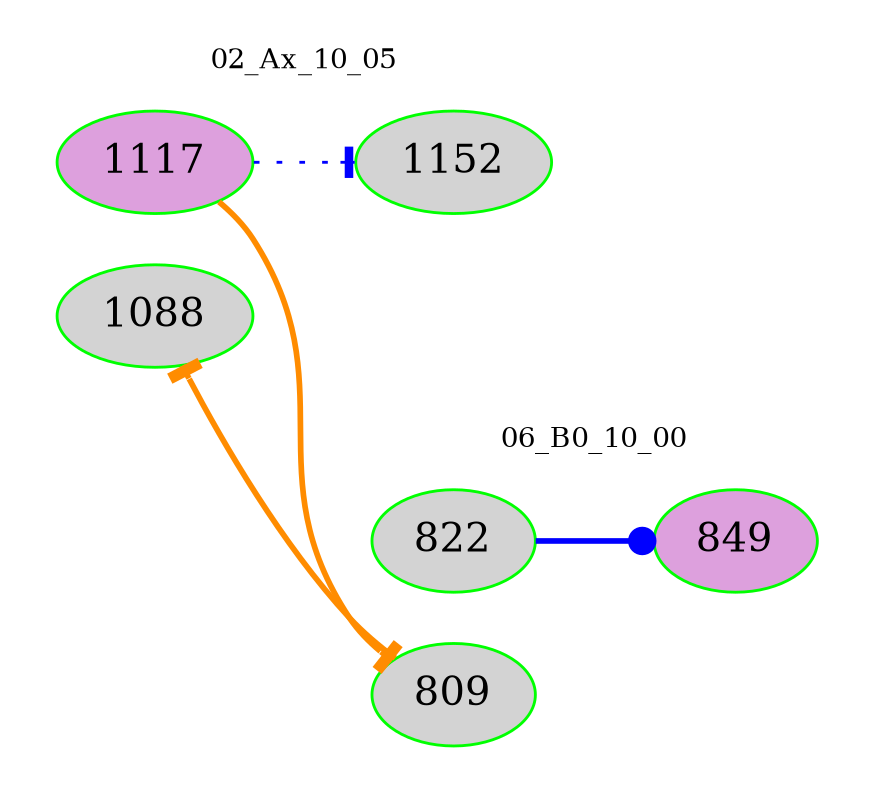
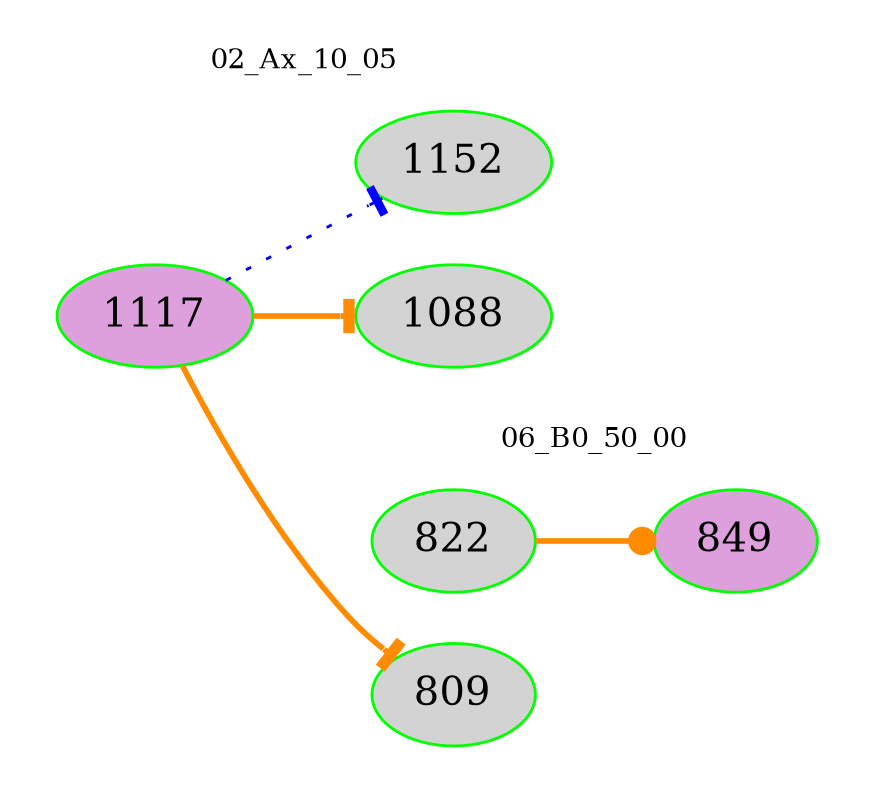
(595, 440) -> (595, 440)
(279, 529) -> (297, 316)
(583, 541) -> (583, 541)
